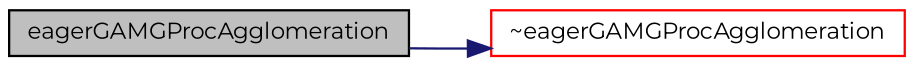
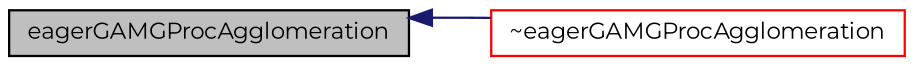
(438, 49) -> (461, 18)
